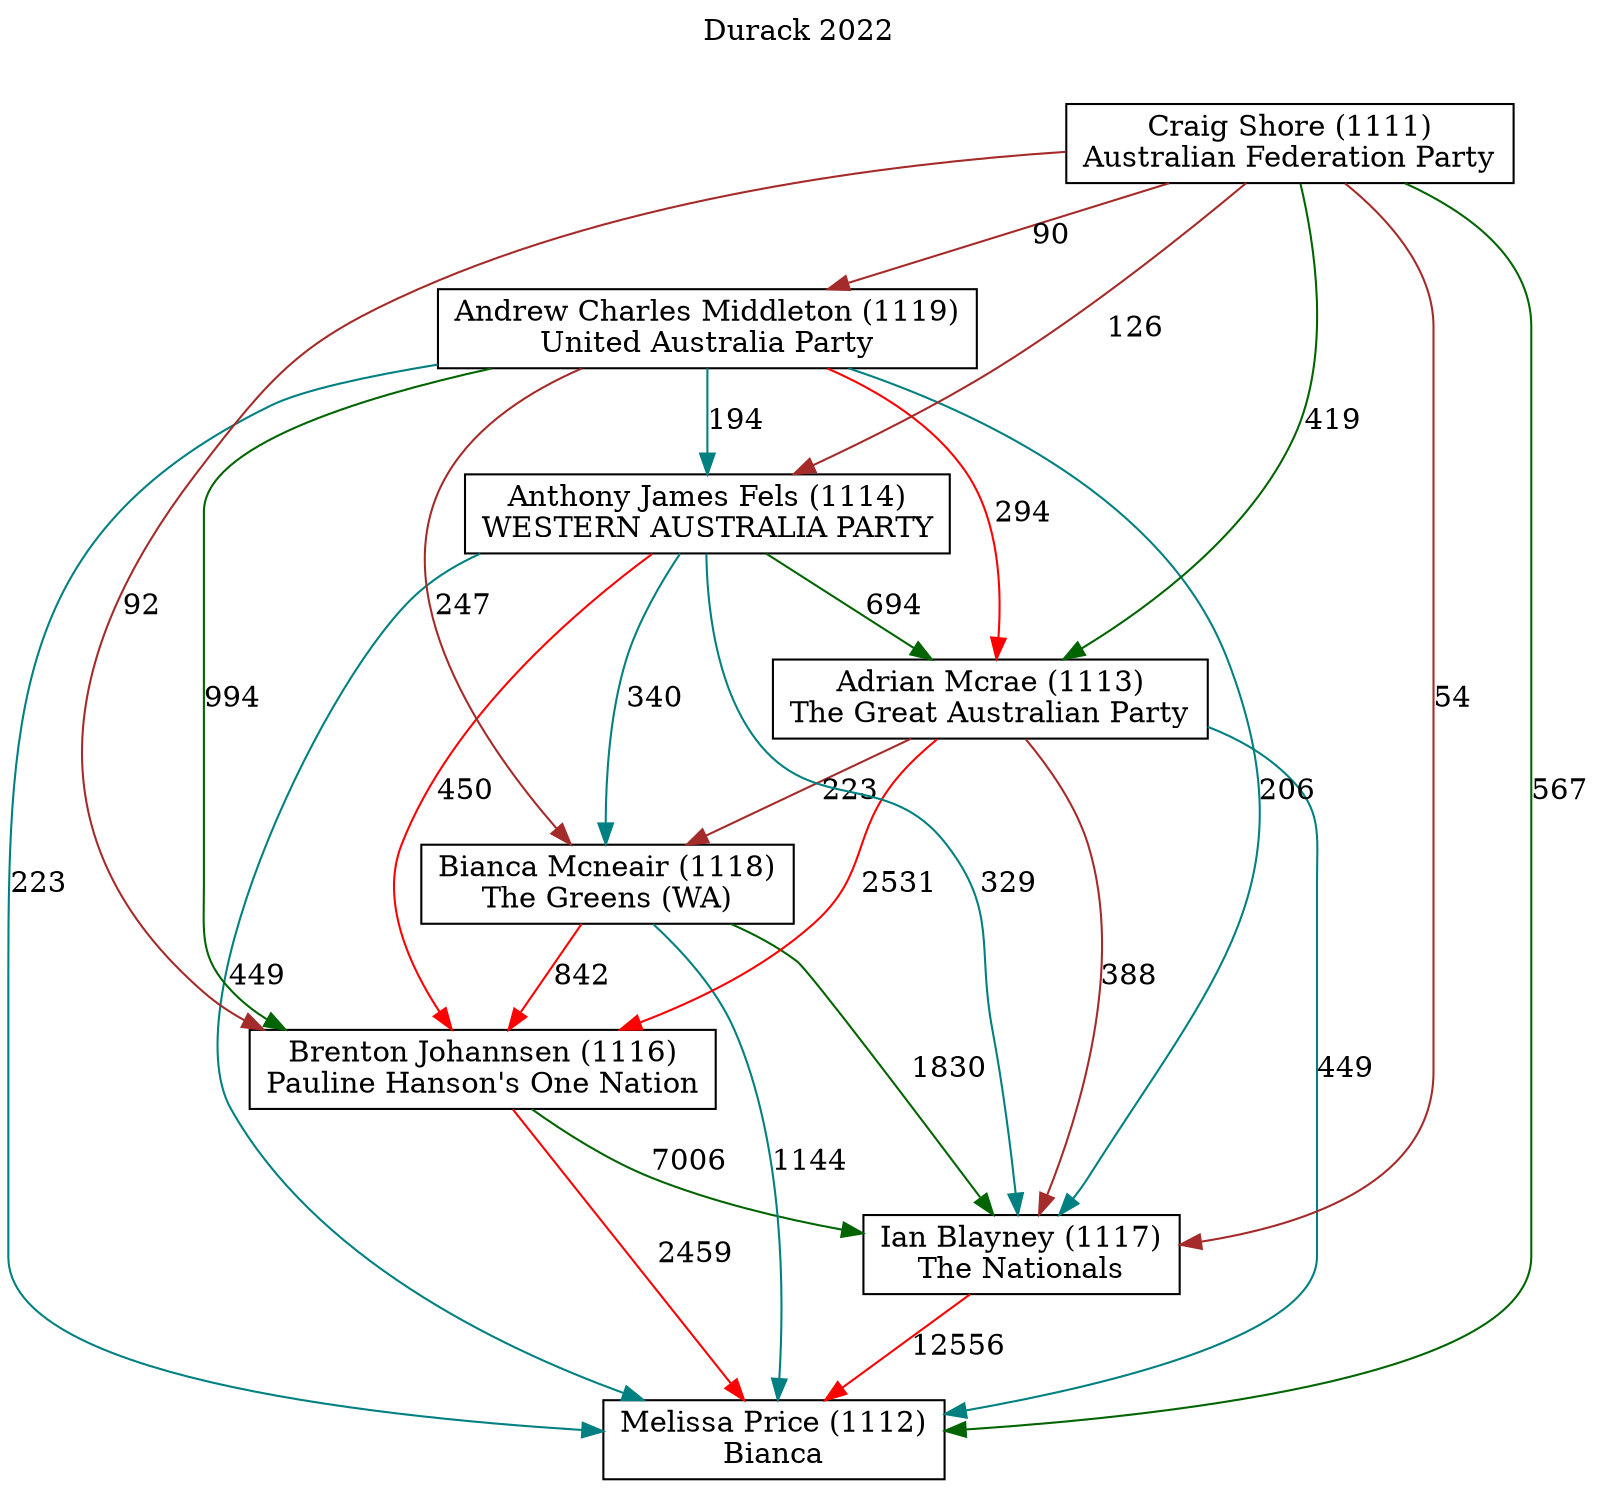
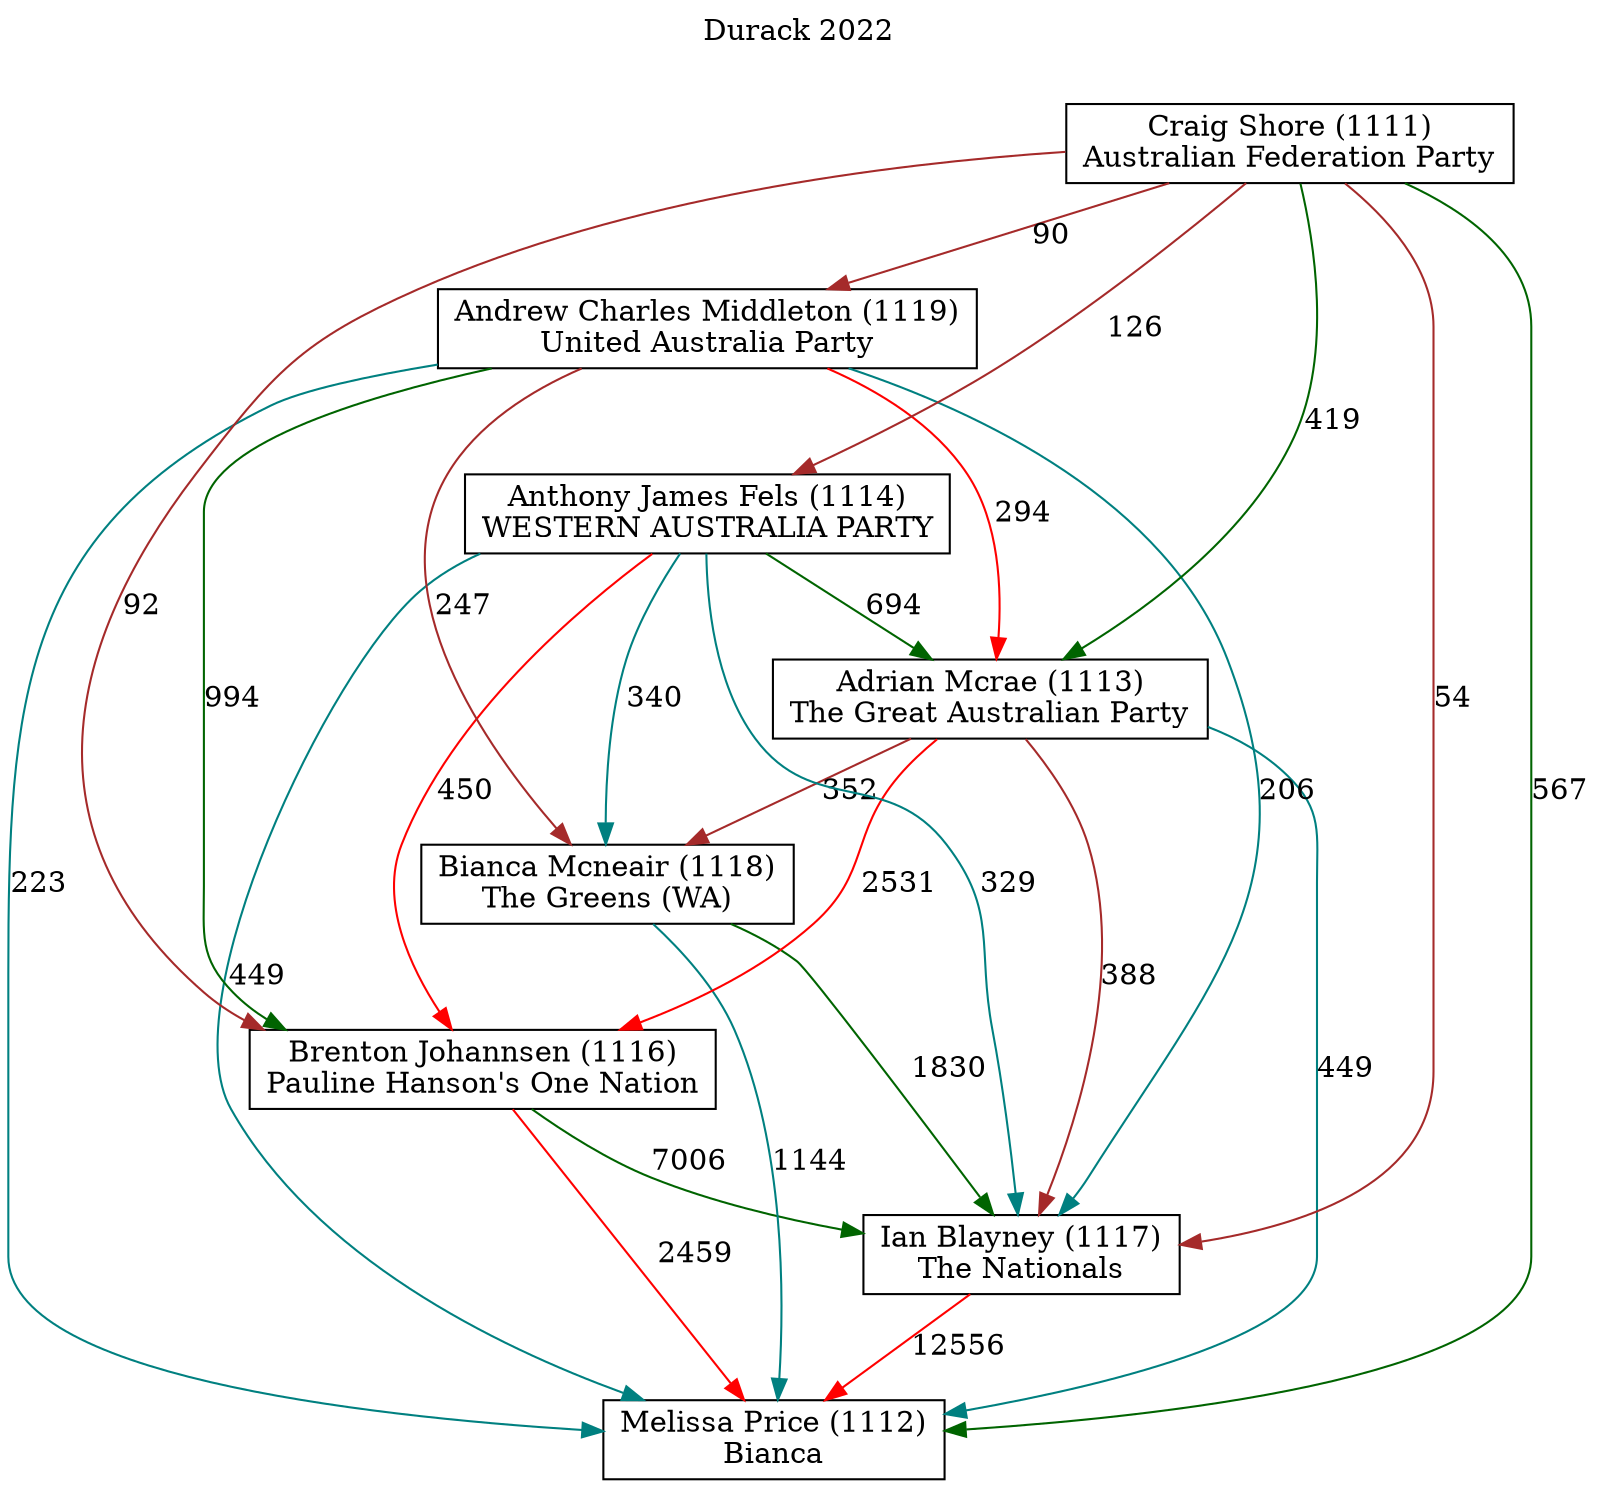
(707, 411) -> none
(851, 792) -> (851, 792)
(551, 968) -> none
